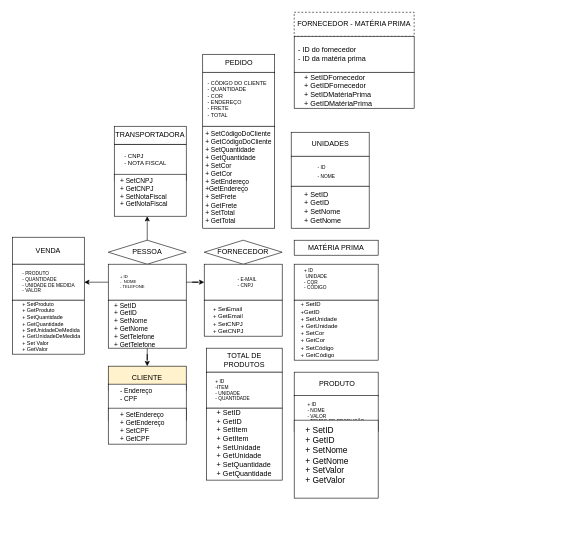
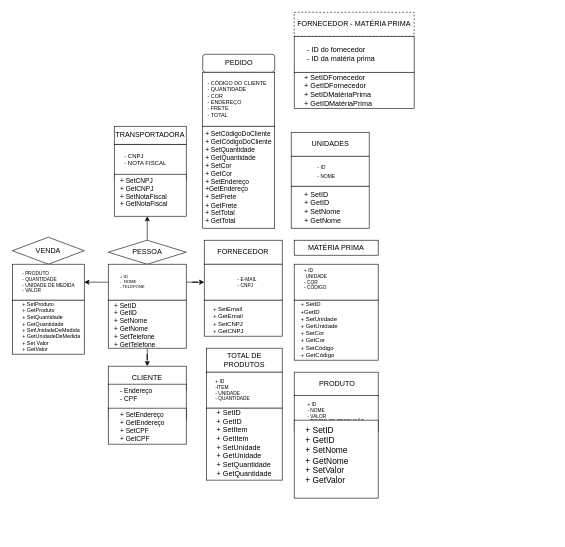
(336, 54) -> (345, 54)
(239, 63) -> (239, 63)
(48, 251) -> (48, 251)
(243, 252) -> (243, 252)
(147, 378) -> (147, 378)
